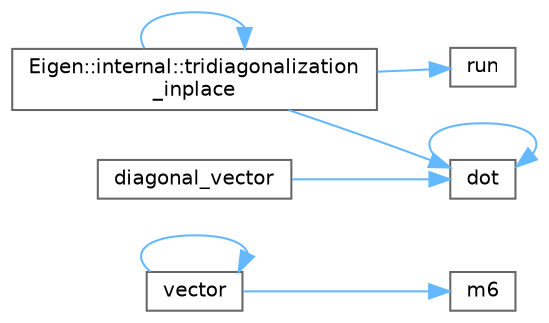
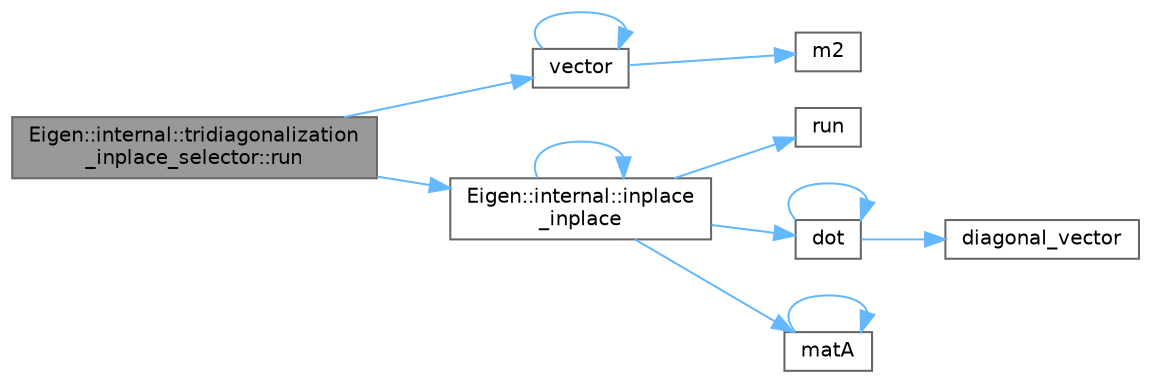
(195, 79) -> (581, 209)
none -> (195, 148)
(361, 179) -> (893, 239)
(483, 291) -> (828, 52)
none -> (828, 351)
